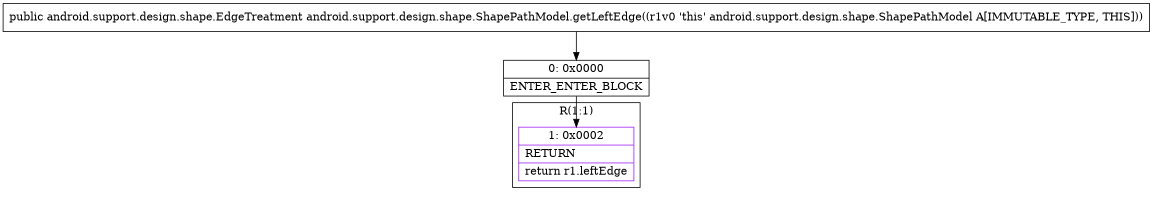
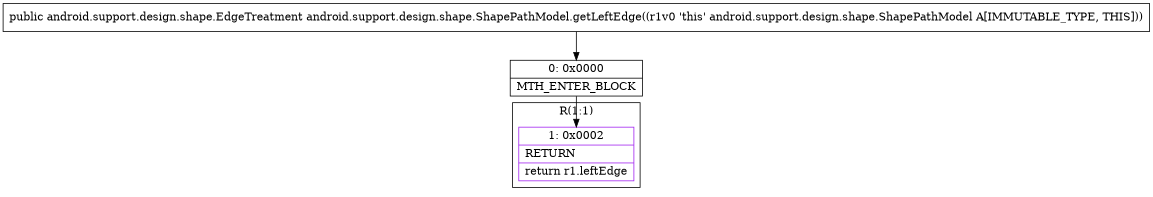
(576, 87) -> (576, 87)
